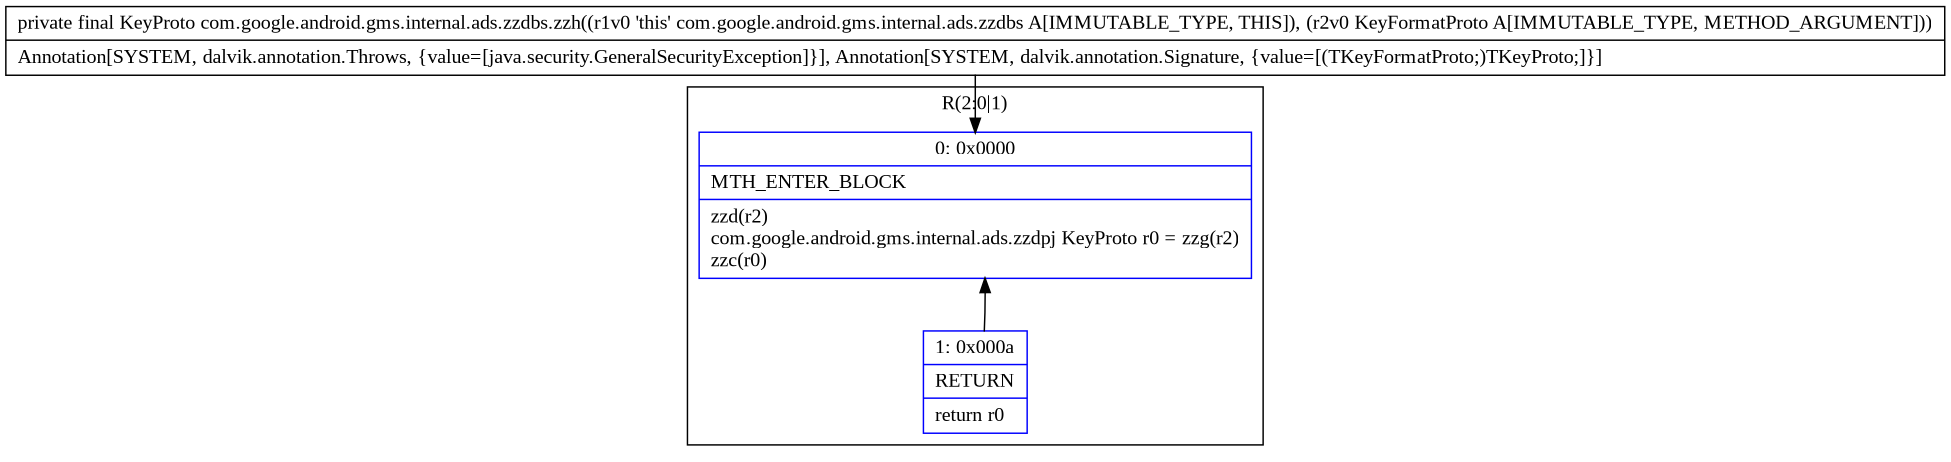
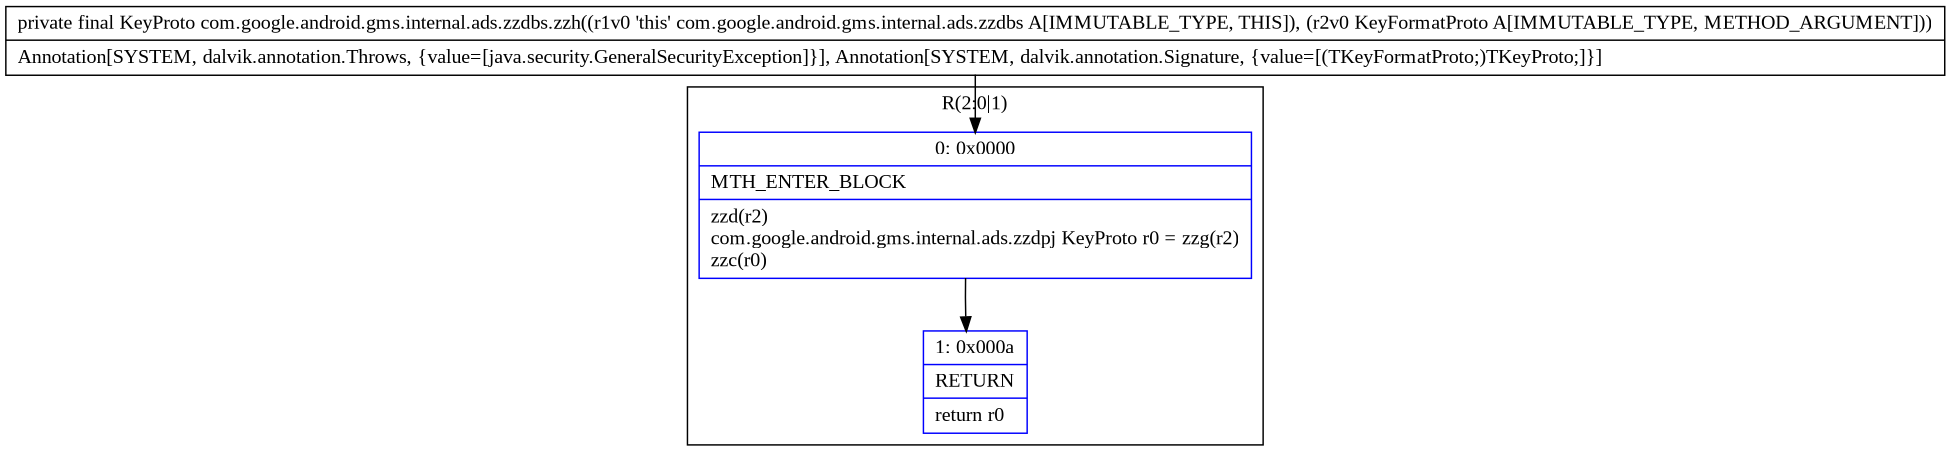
(985, 312) -> (965, 297)
